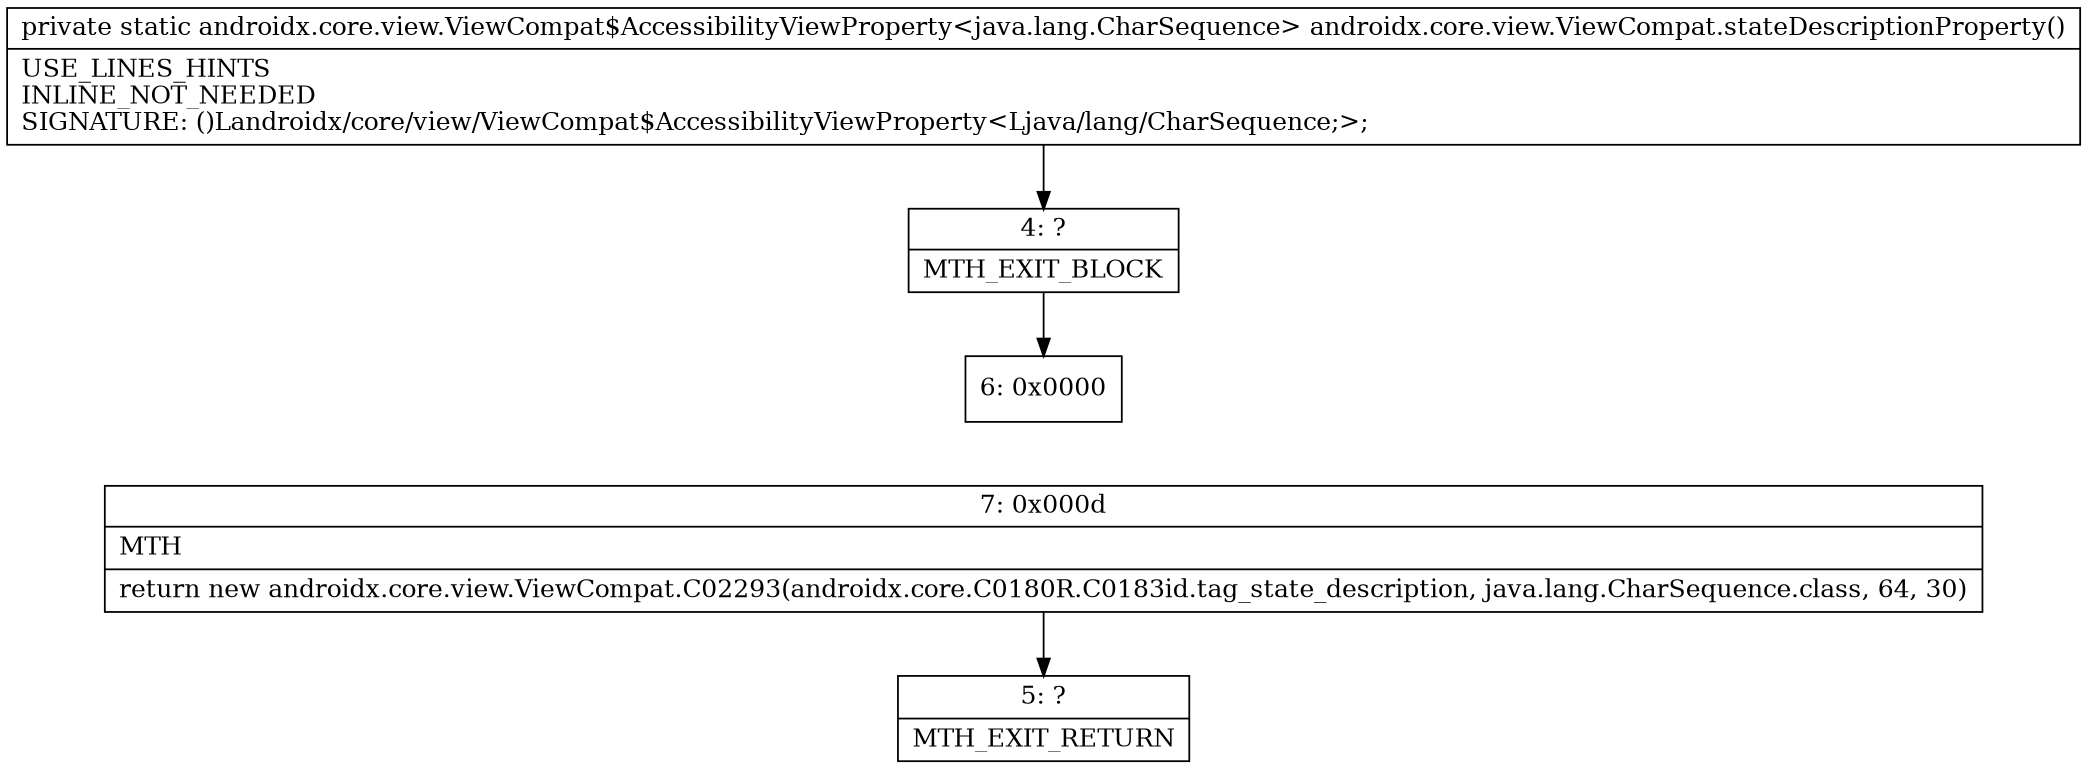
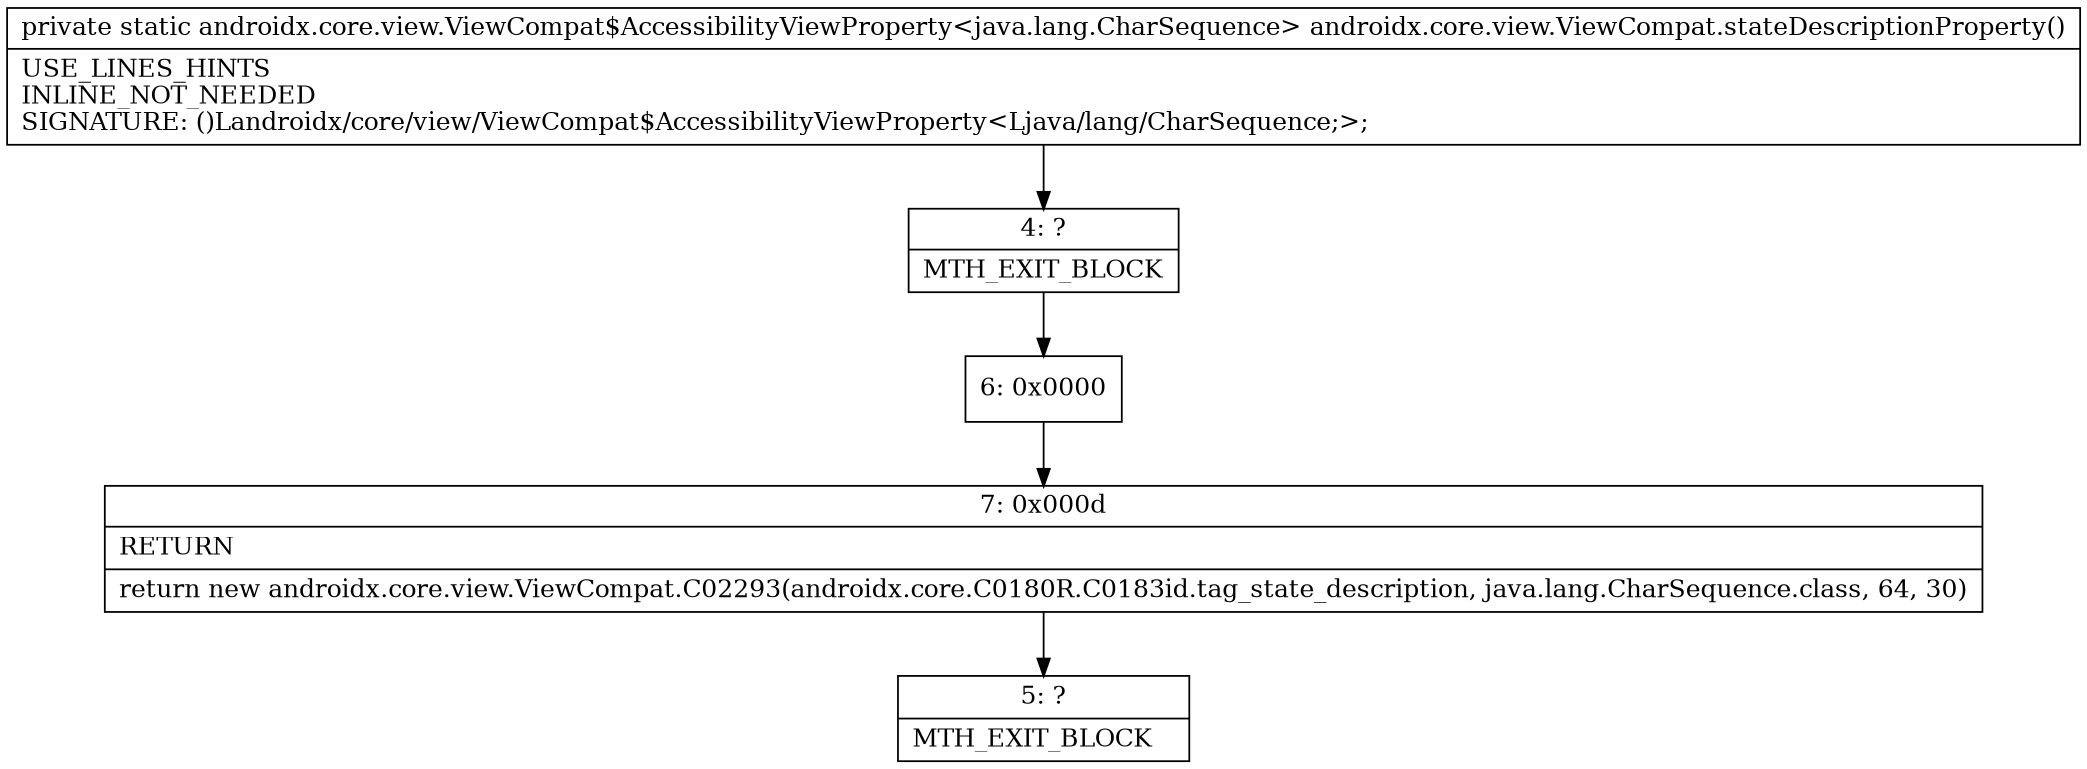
none -> (1044, 445)
(151, 547) -> (177, 547)
(1044, 739) -> (1033, 739)
